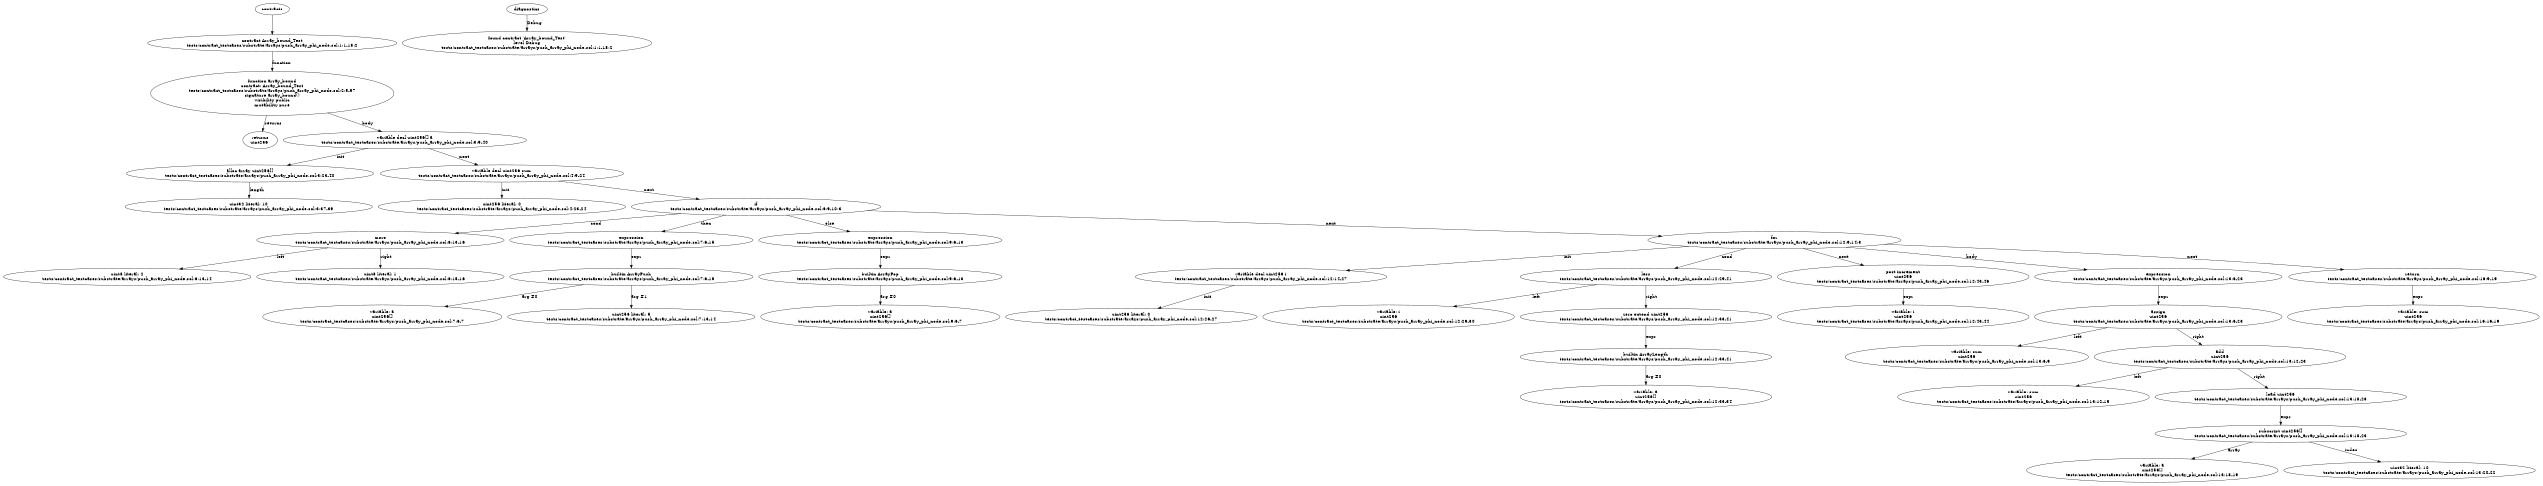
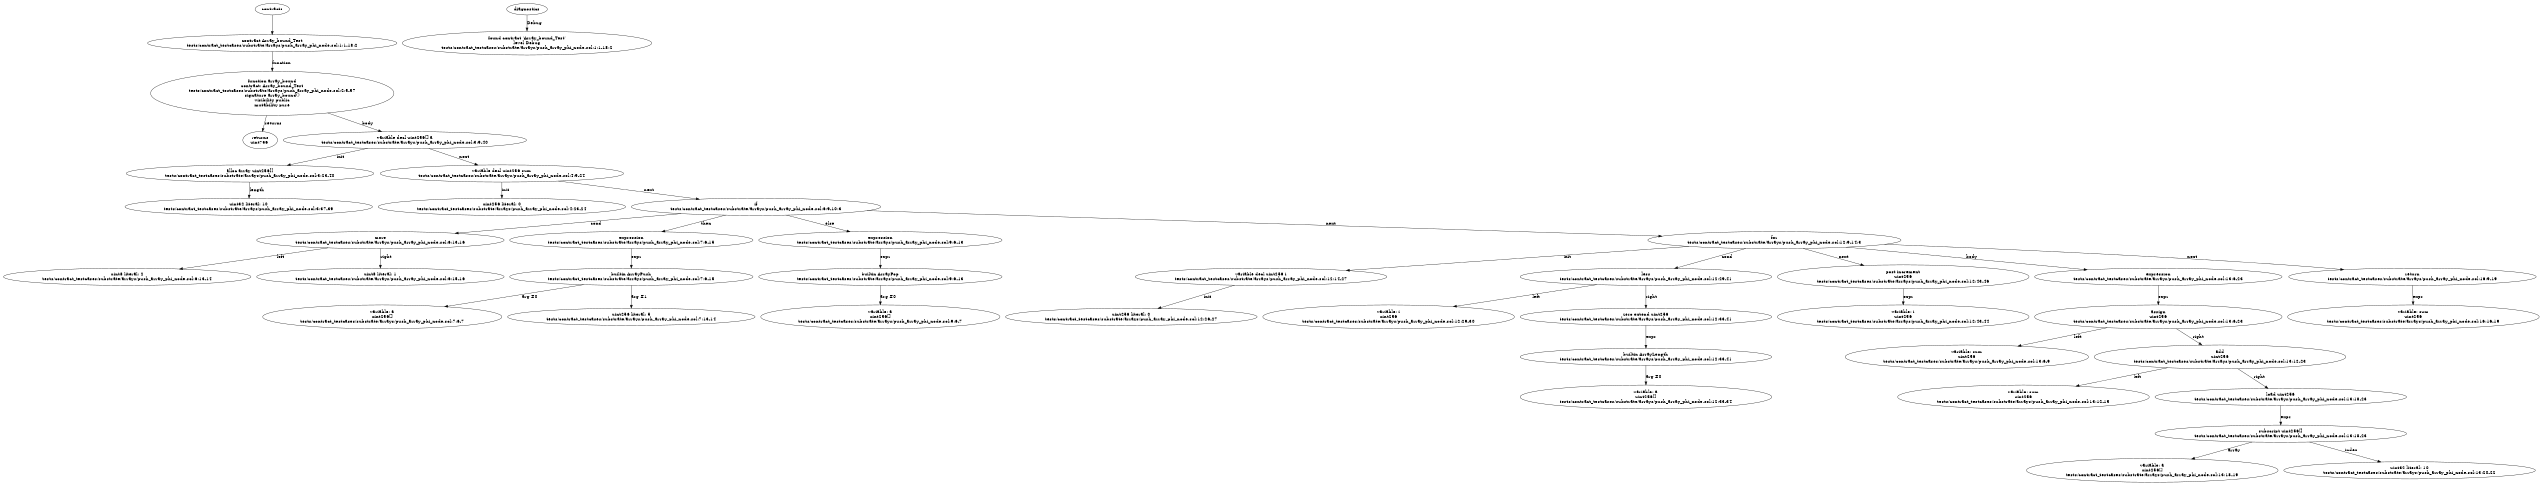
(260, 140) -> (260, 140)
